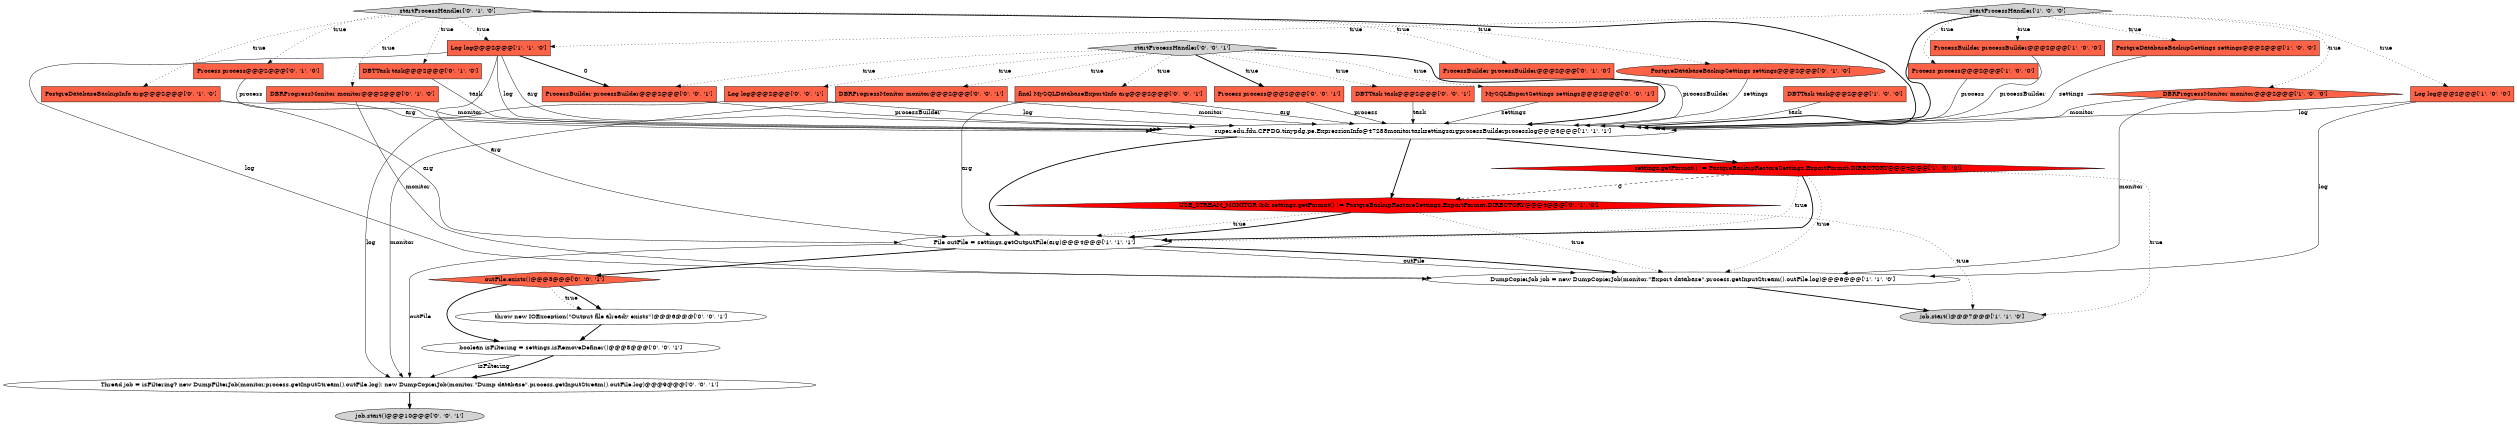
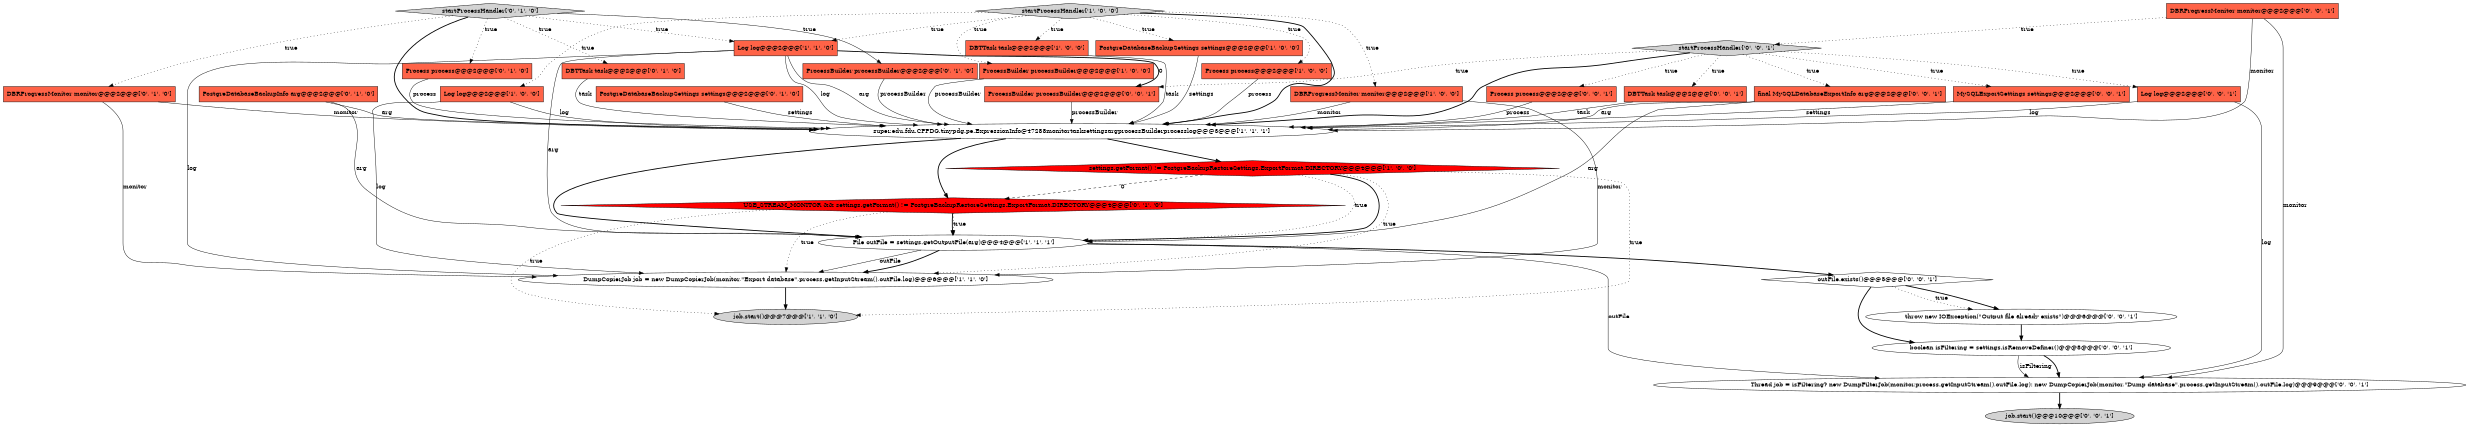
(1021, 15) -> (721, 23)
(1122, 17) -> none
none -> (1051, 28)
(271, 36) -> none
(1061, 70) -> (1973, 31)
(1228, 70) -> (1644, 70)
(1751, 71) -> (699, 94)
(2245, 94) -> (1377, 94)
(544, 280) -> (1877, 280)
